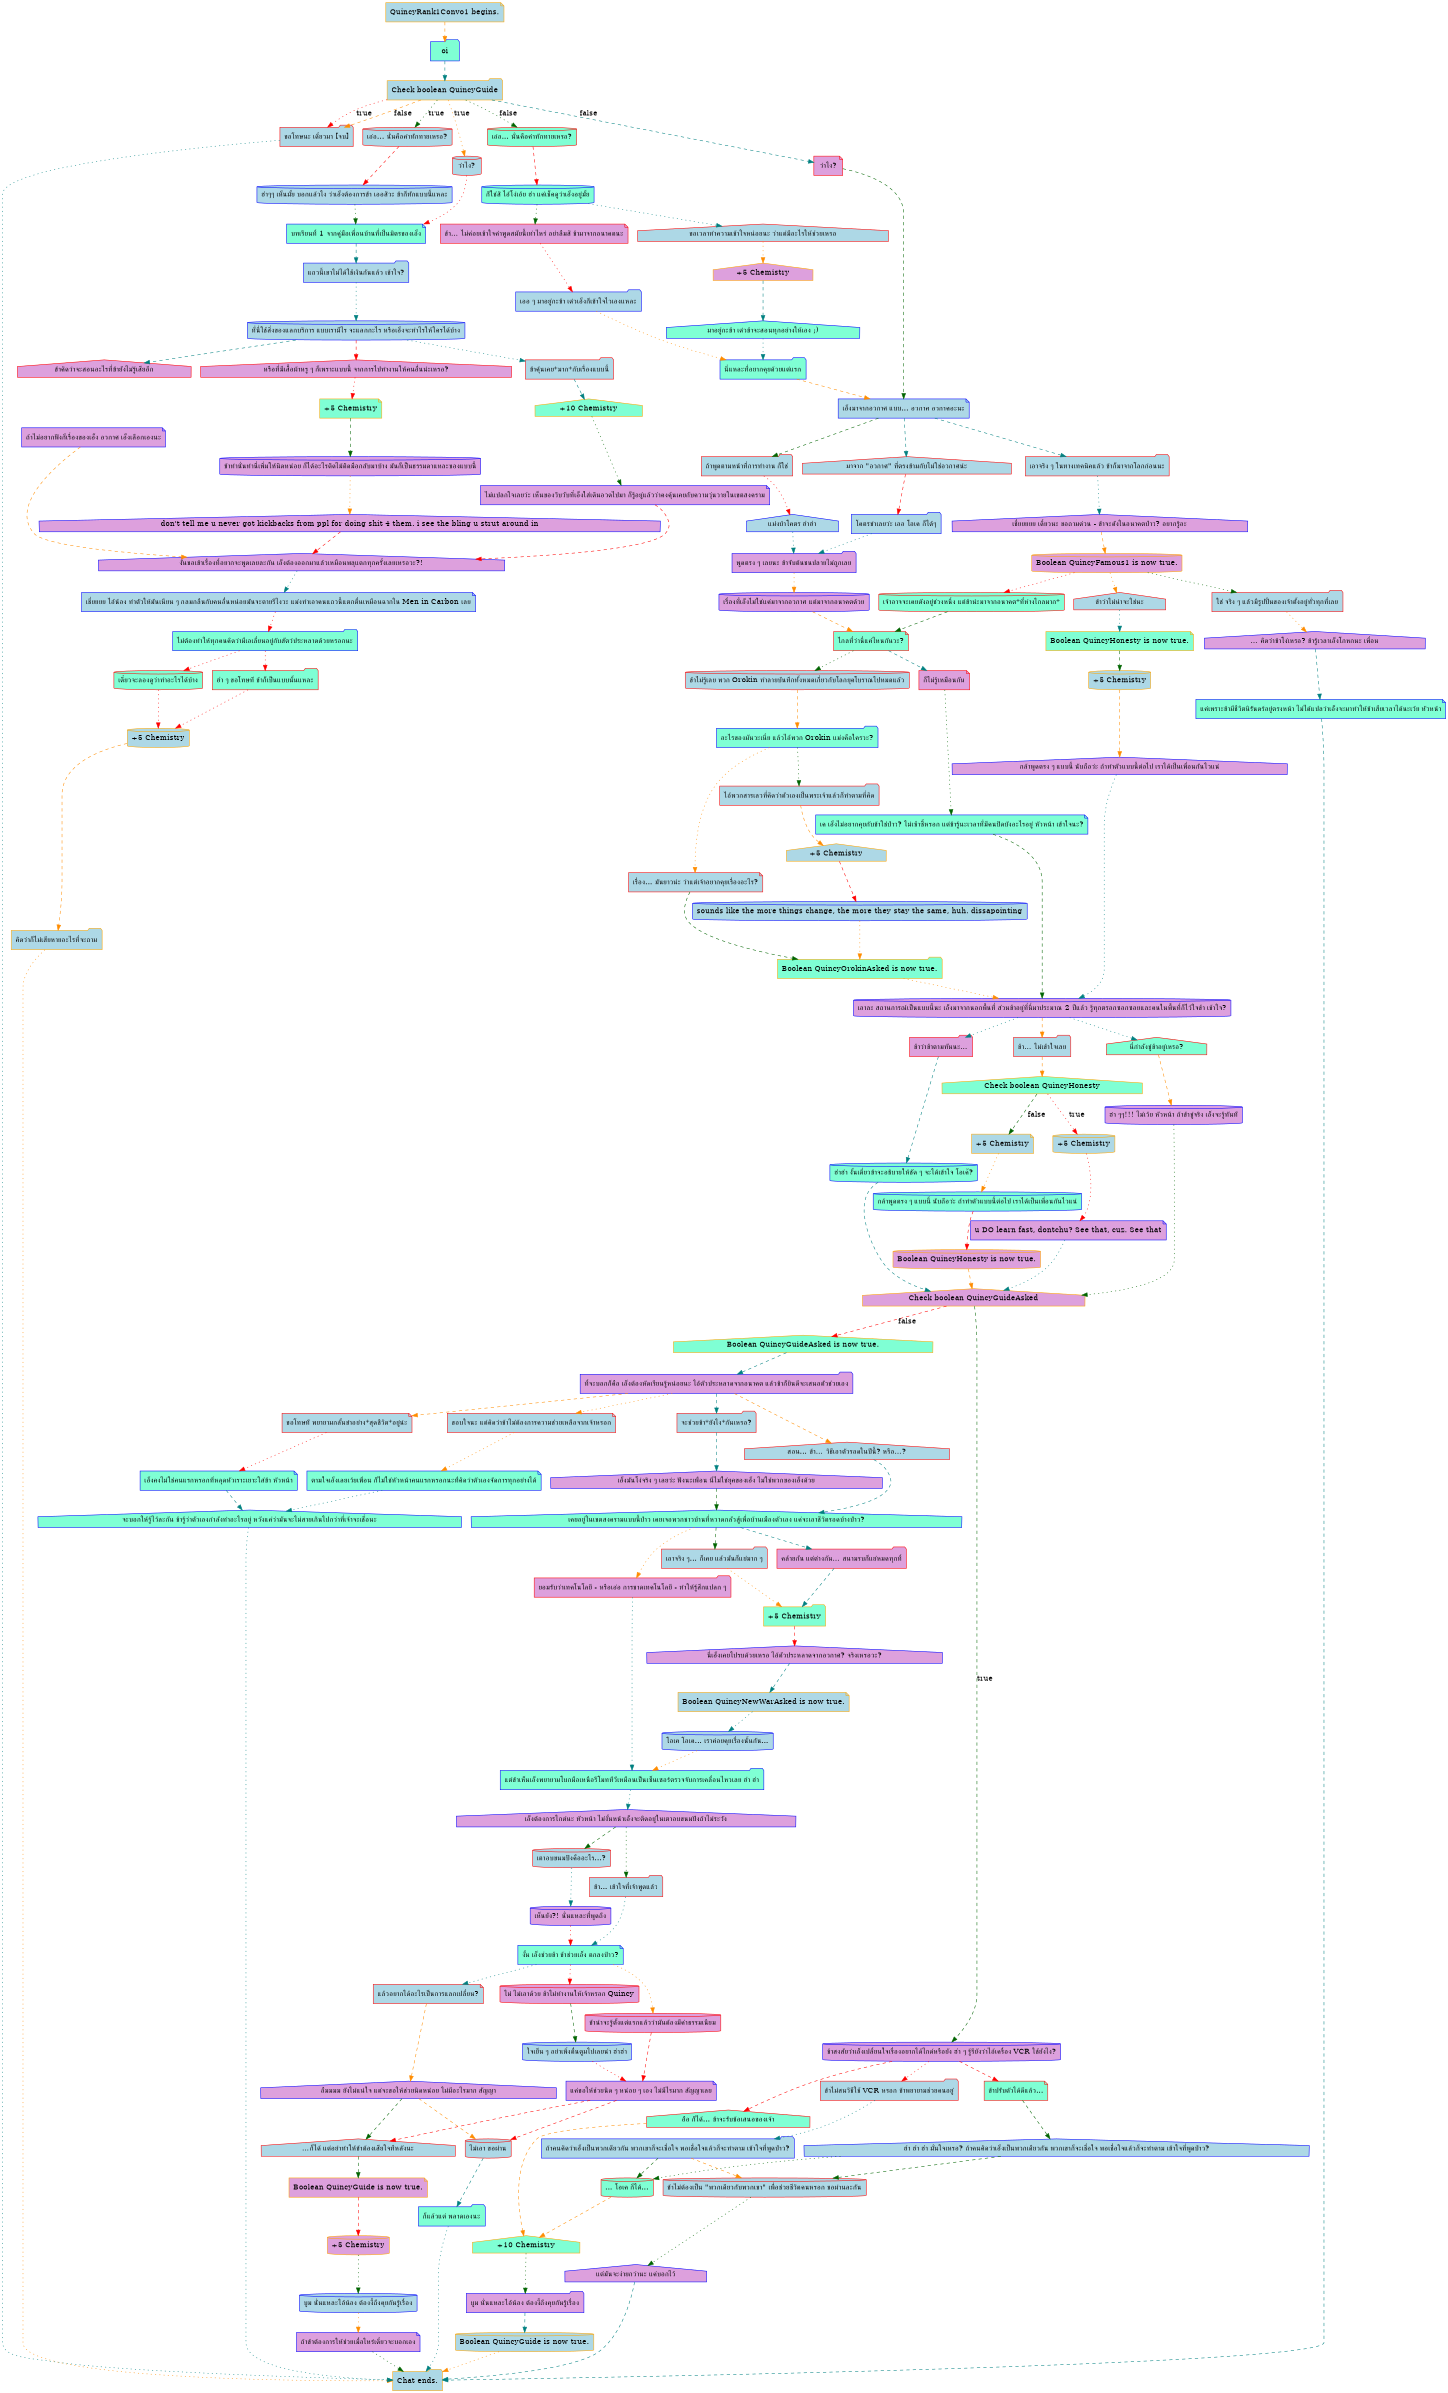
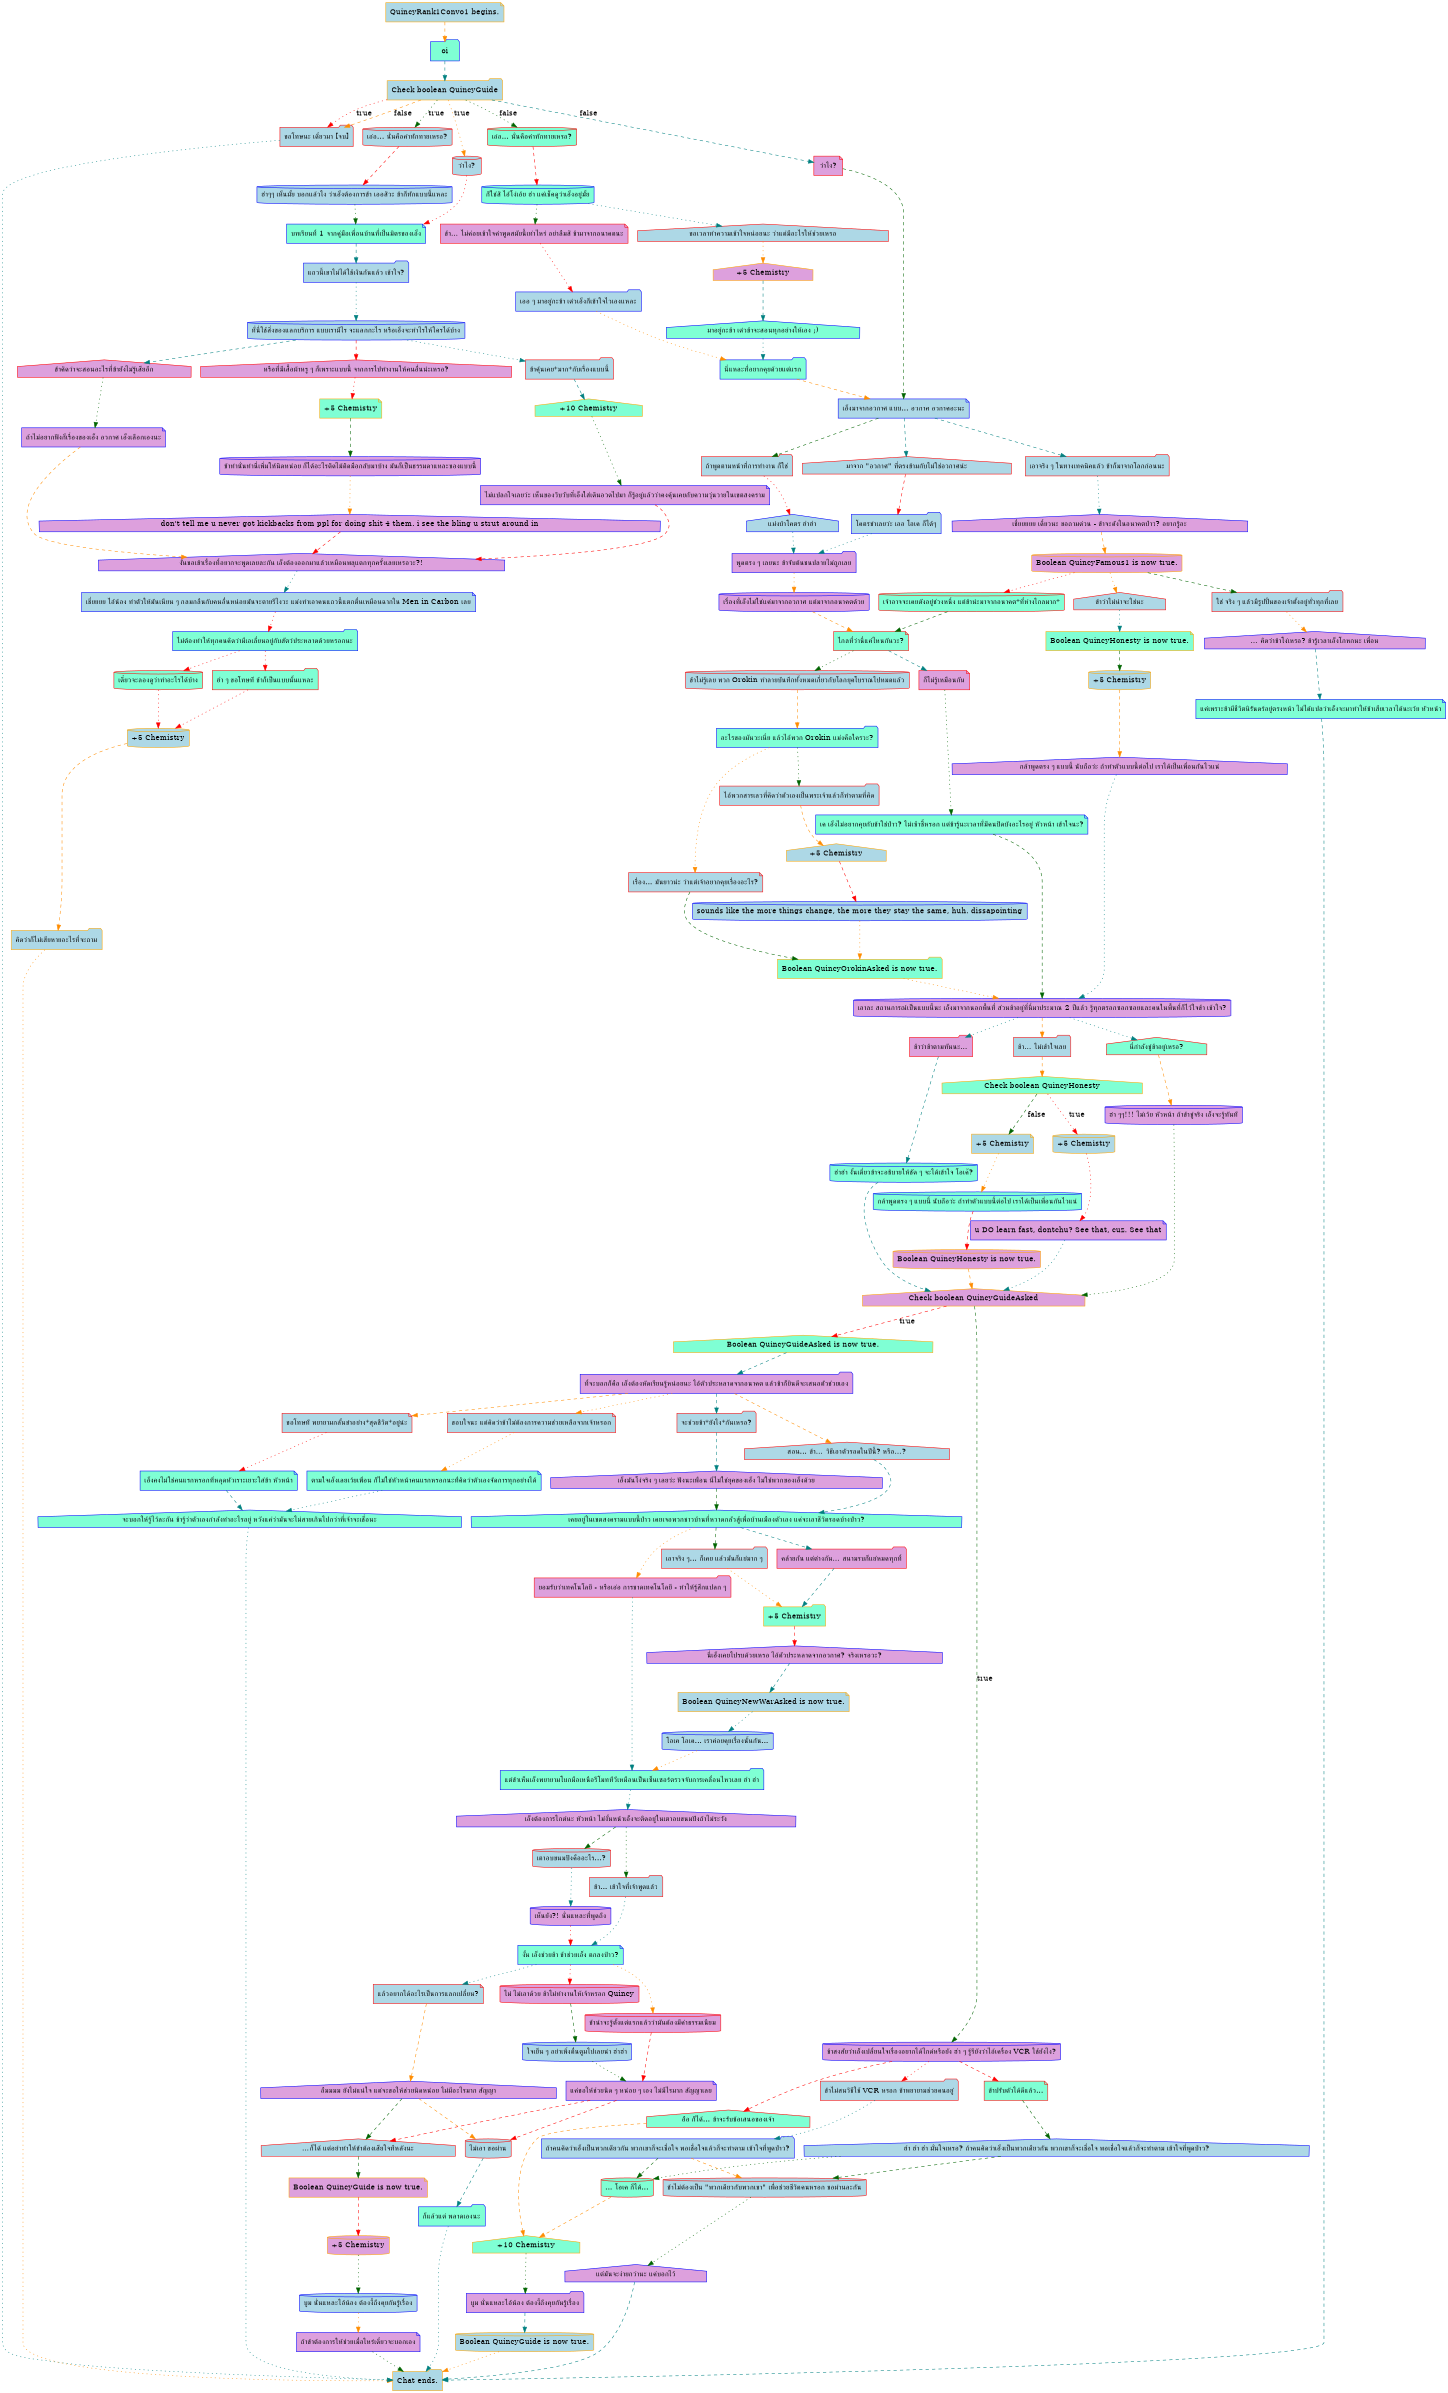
none -> (99, 400)
(1189, 582) -> (1189, 582)
(907, 1322) -> (907, 1322)
(607, 2070) -> (607, 2070)
